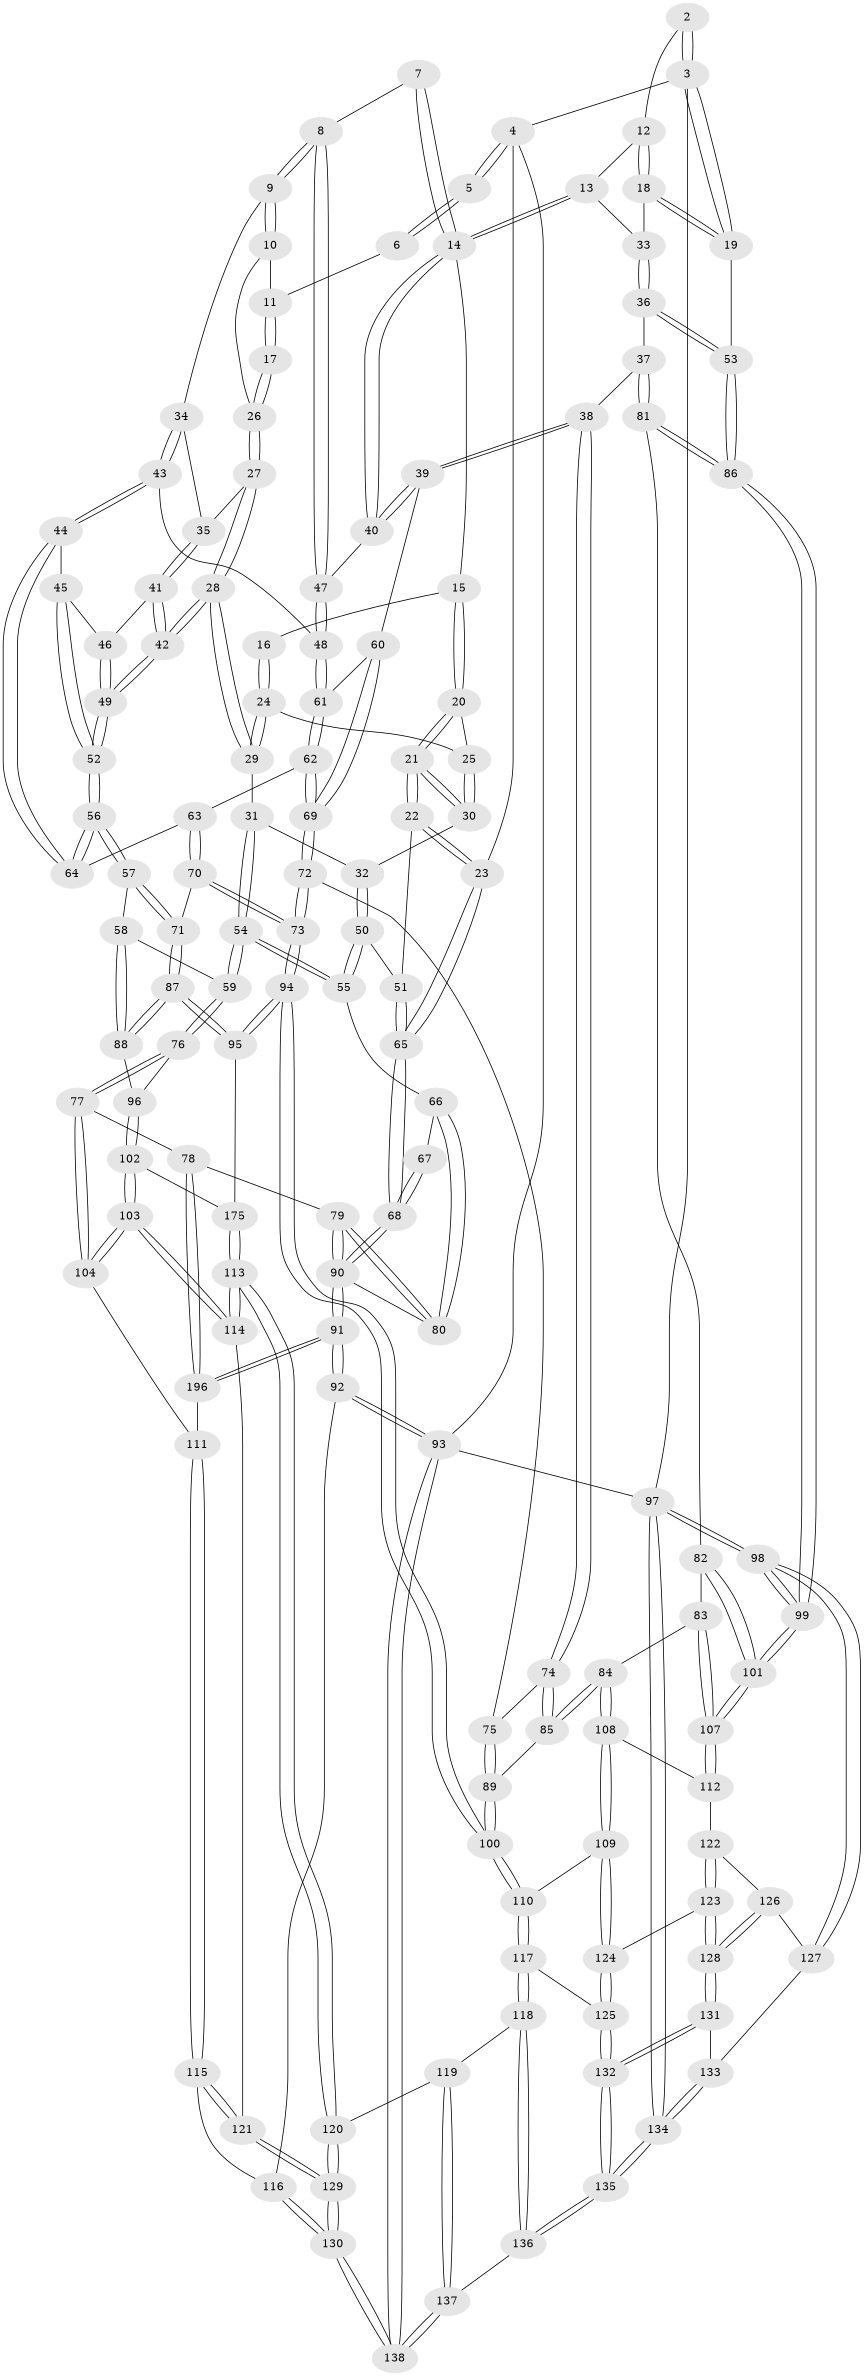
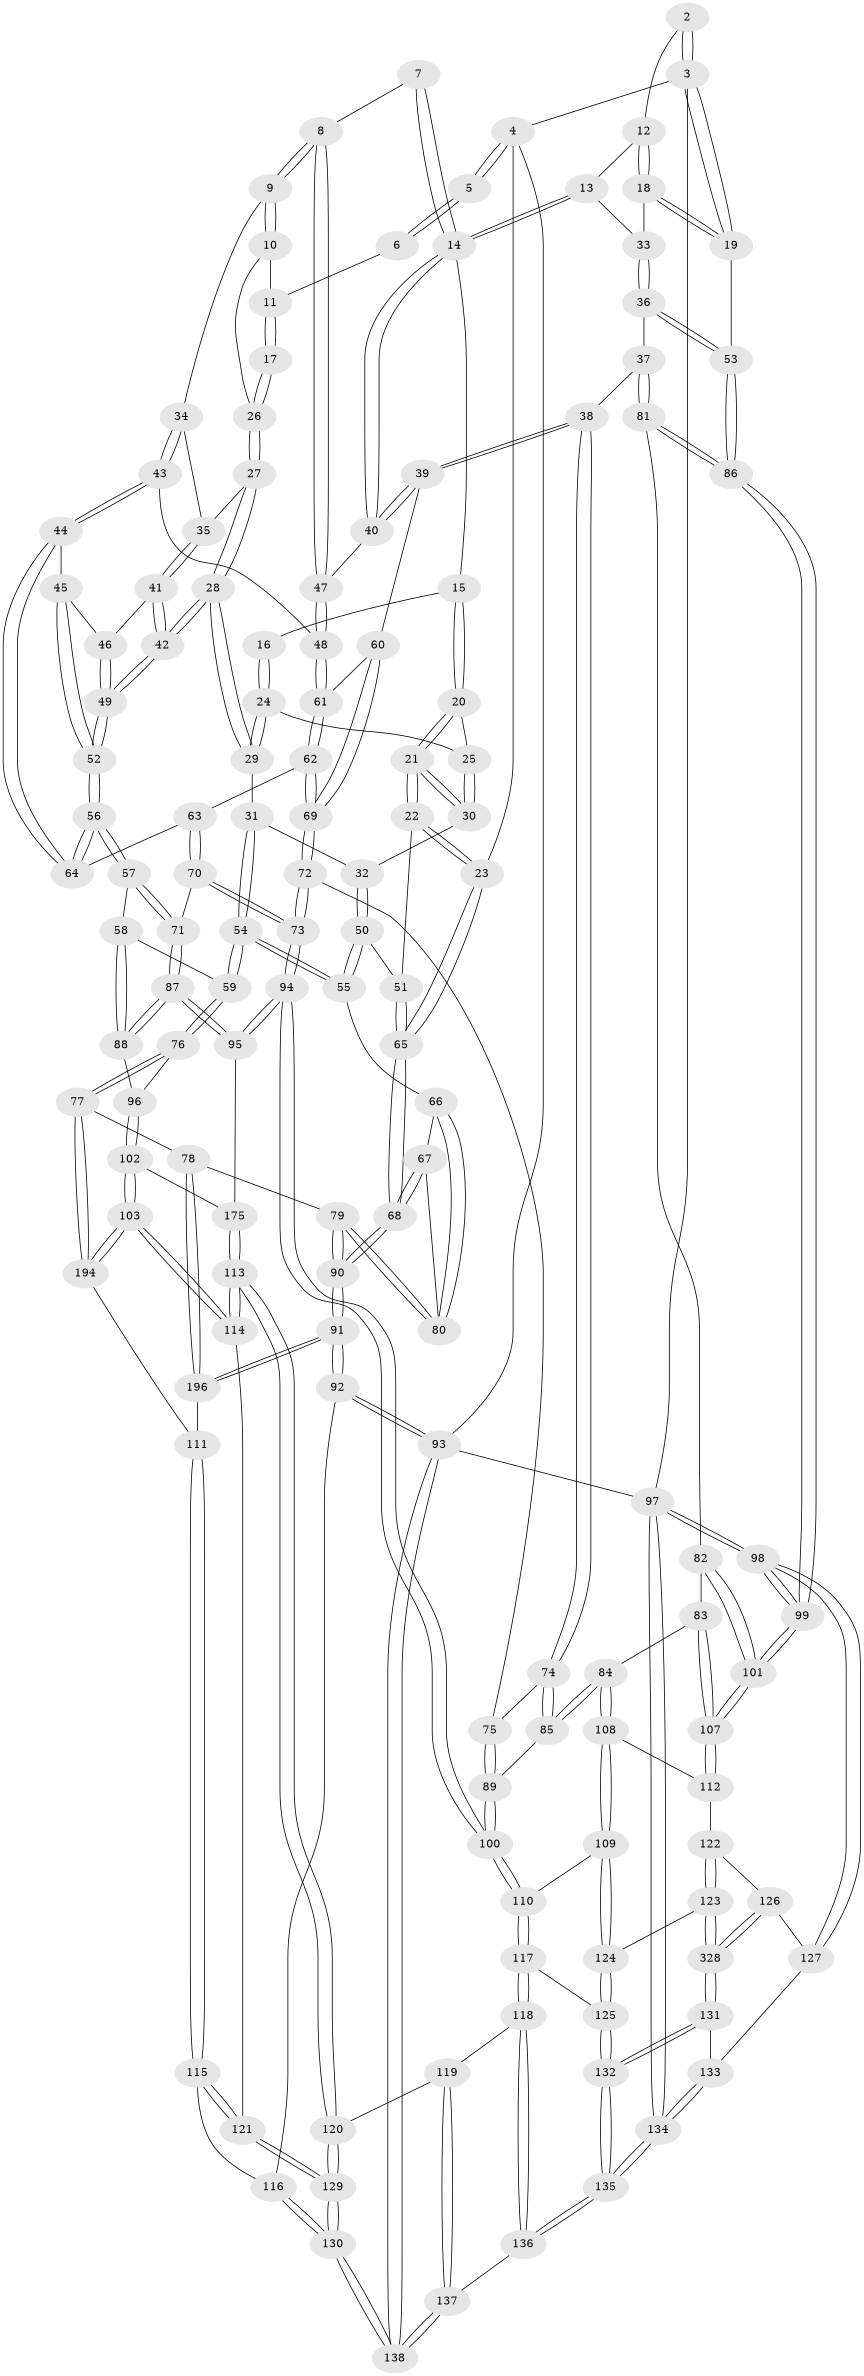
(86, 1274) -> (86, 1274)
(389, 1302) -> (432, 1245)
(711, 1959) -> (711, 1959)
